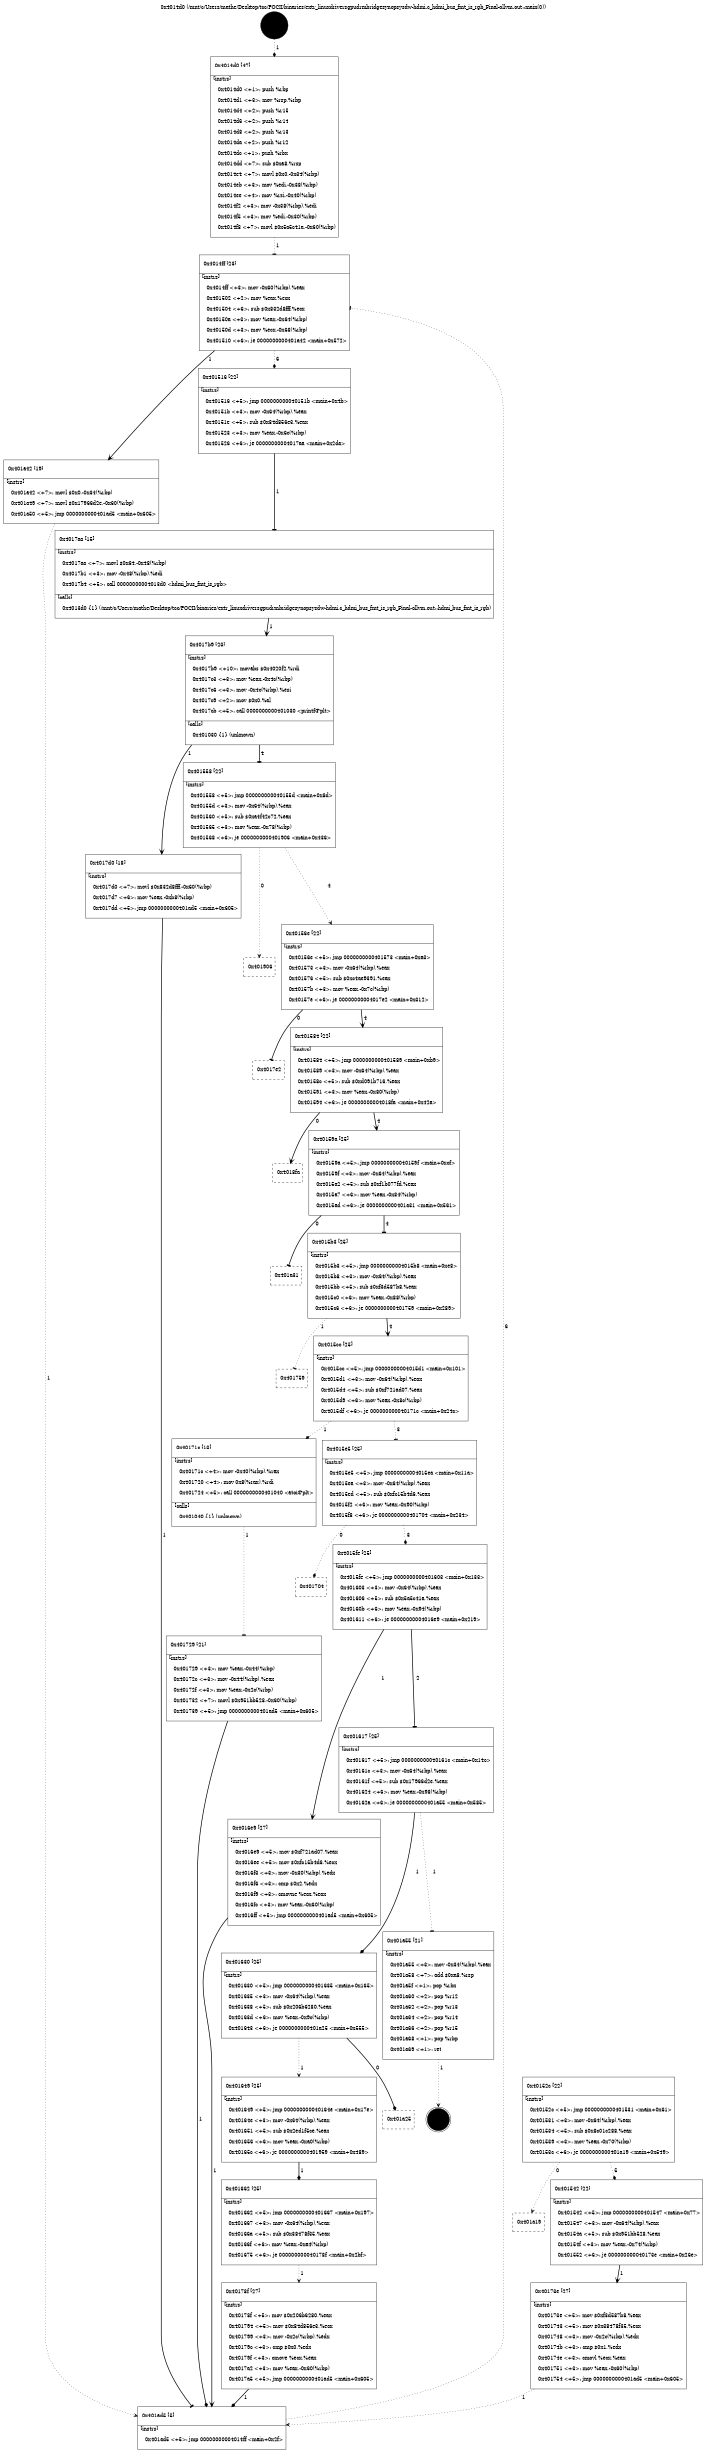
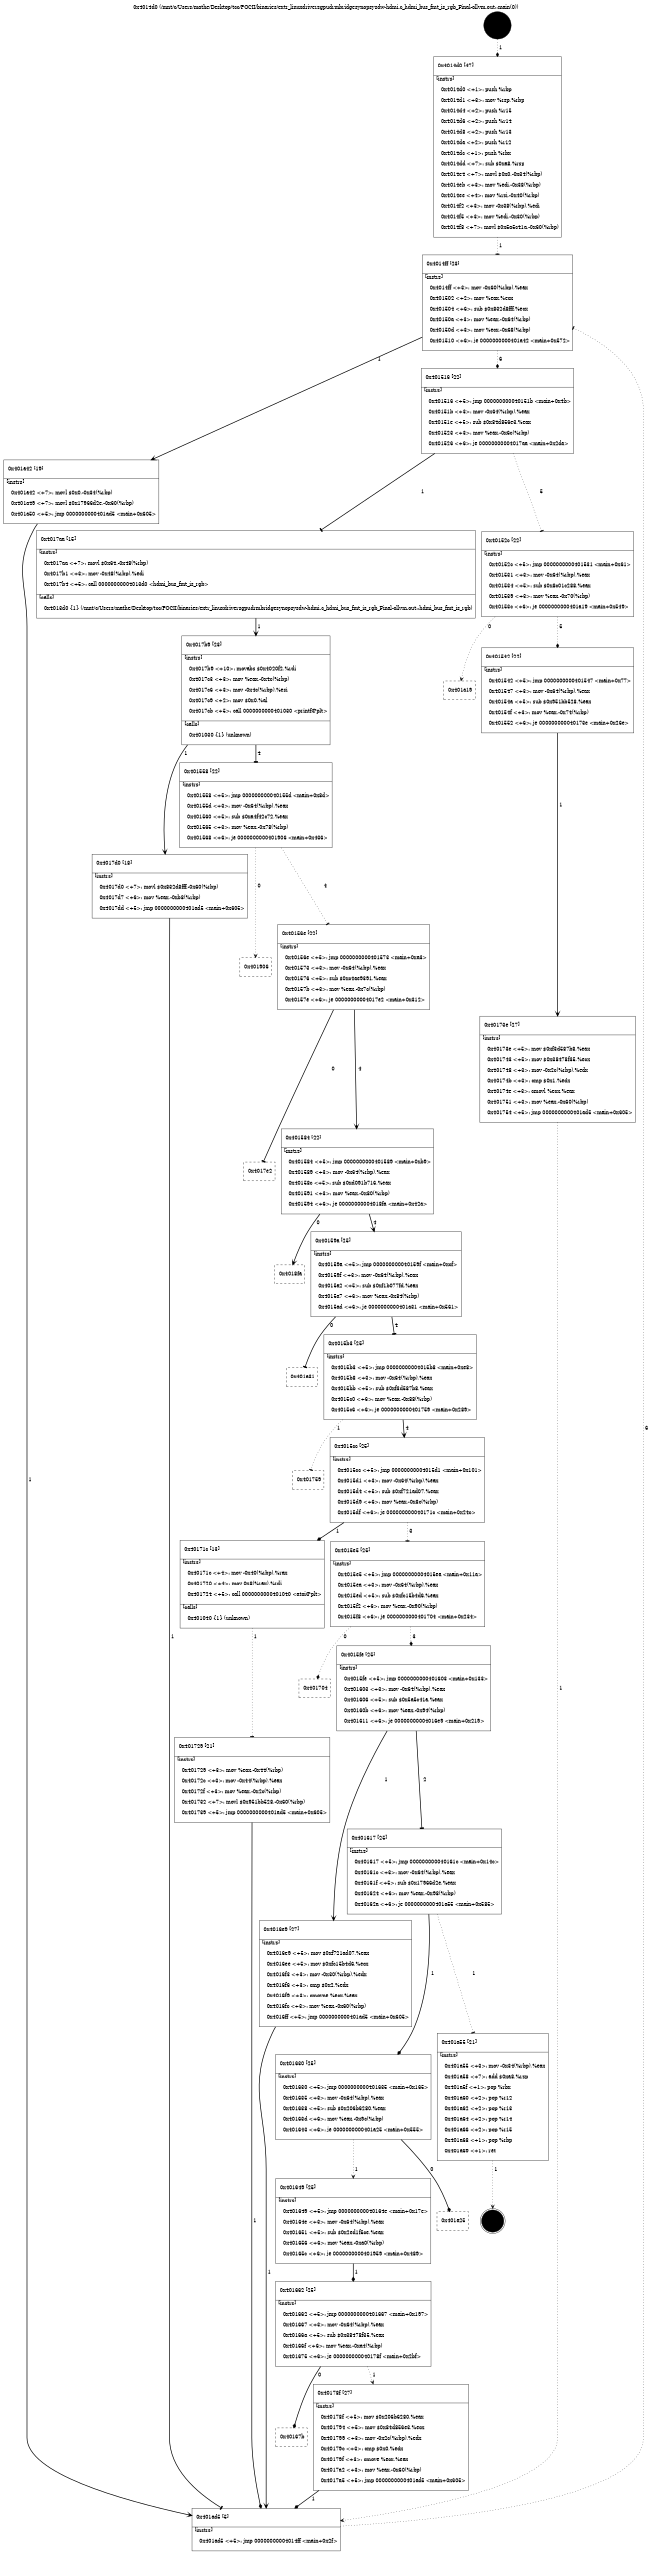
none -> (527, 492)
(307, 885) -> (304, 885)
(320, 1429) -> (332, 1530)
(45, 1493) -> (27, 1572)
none -> (291, 2437)
